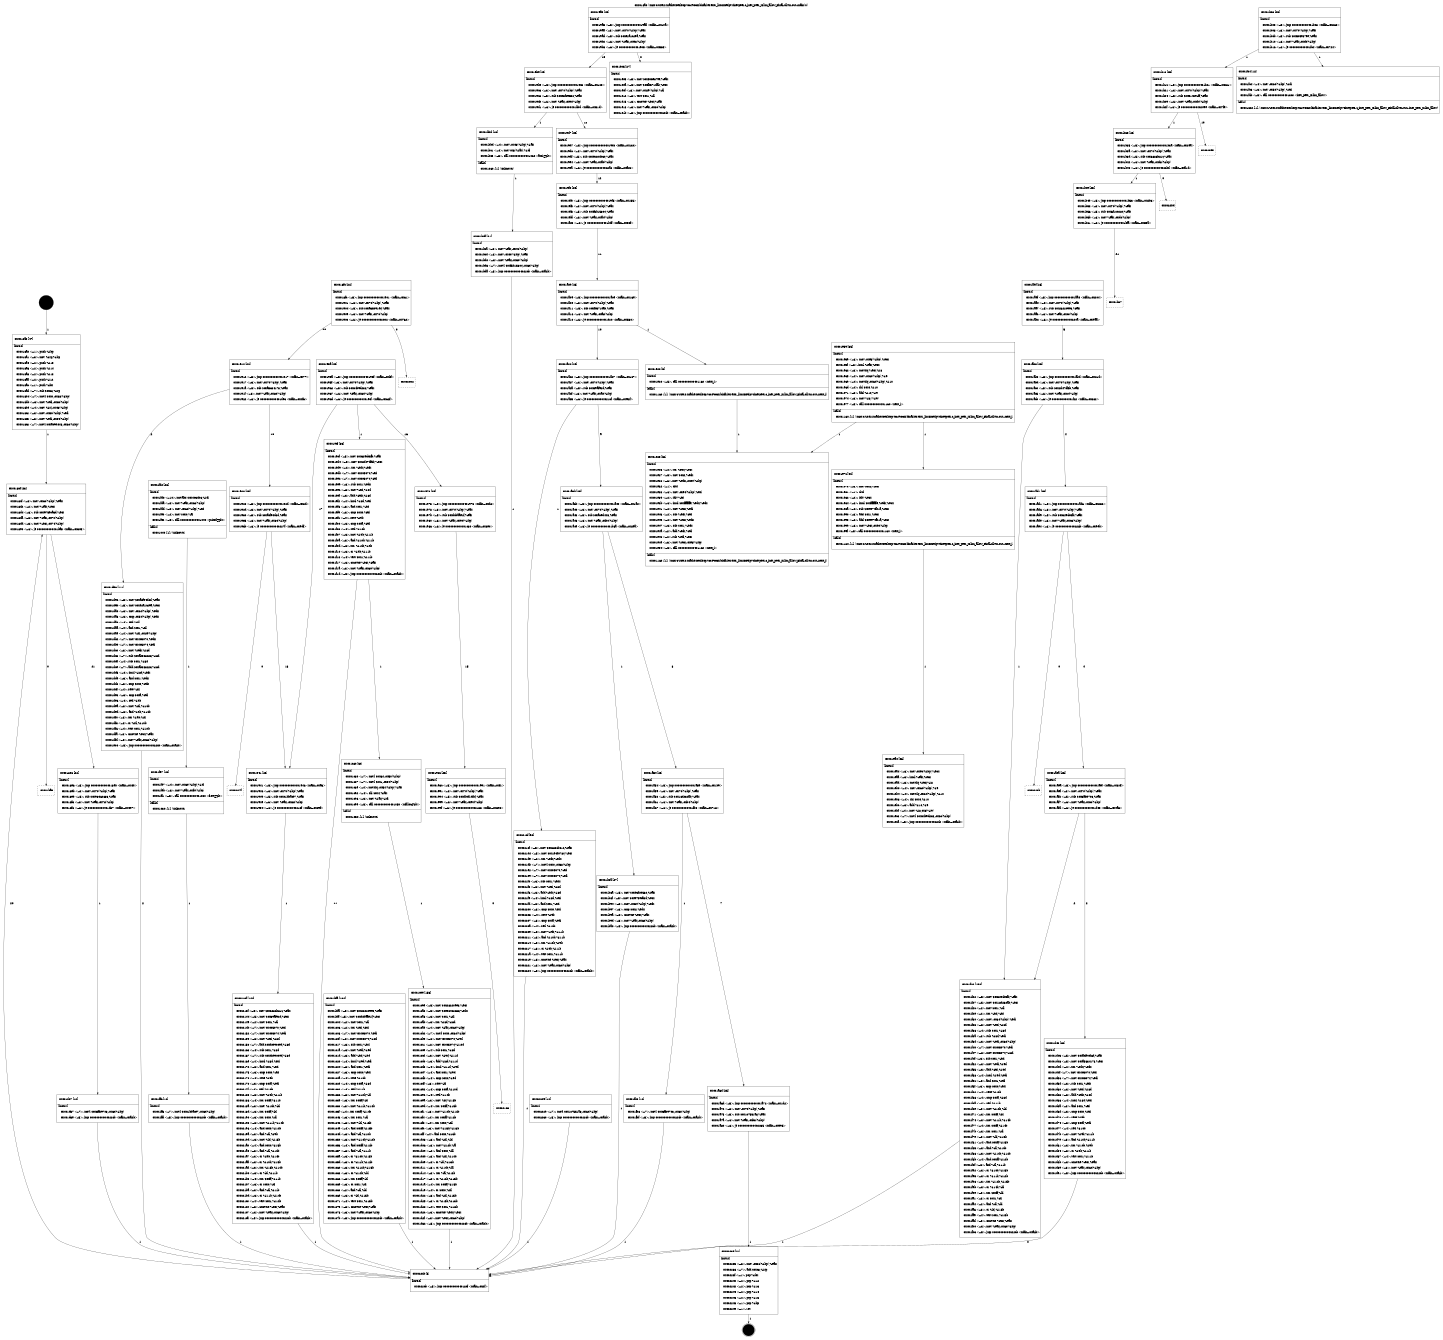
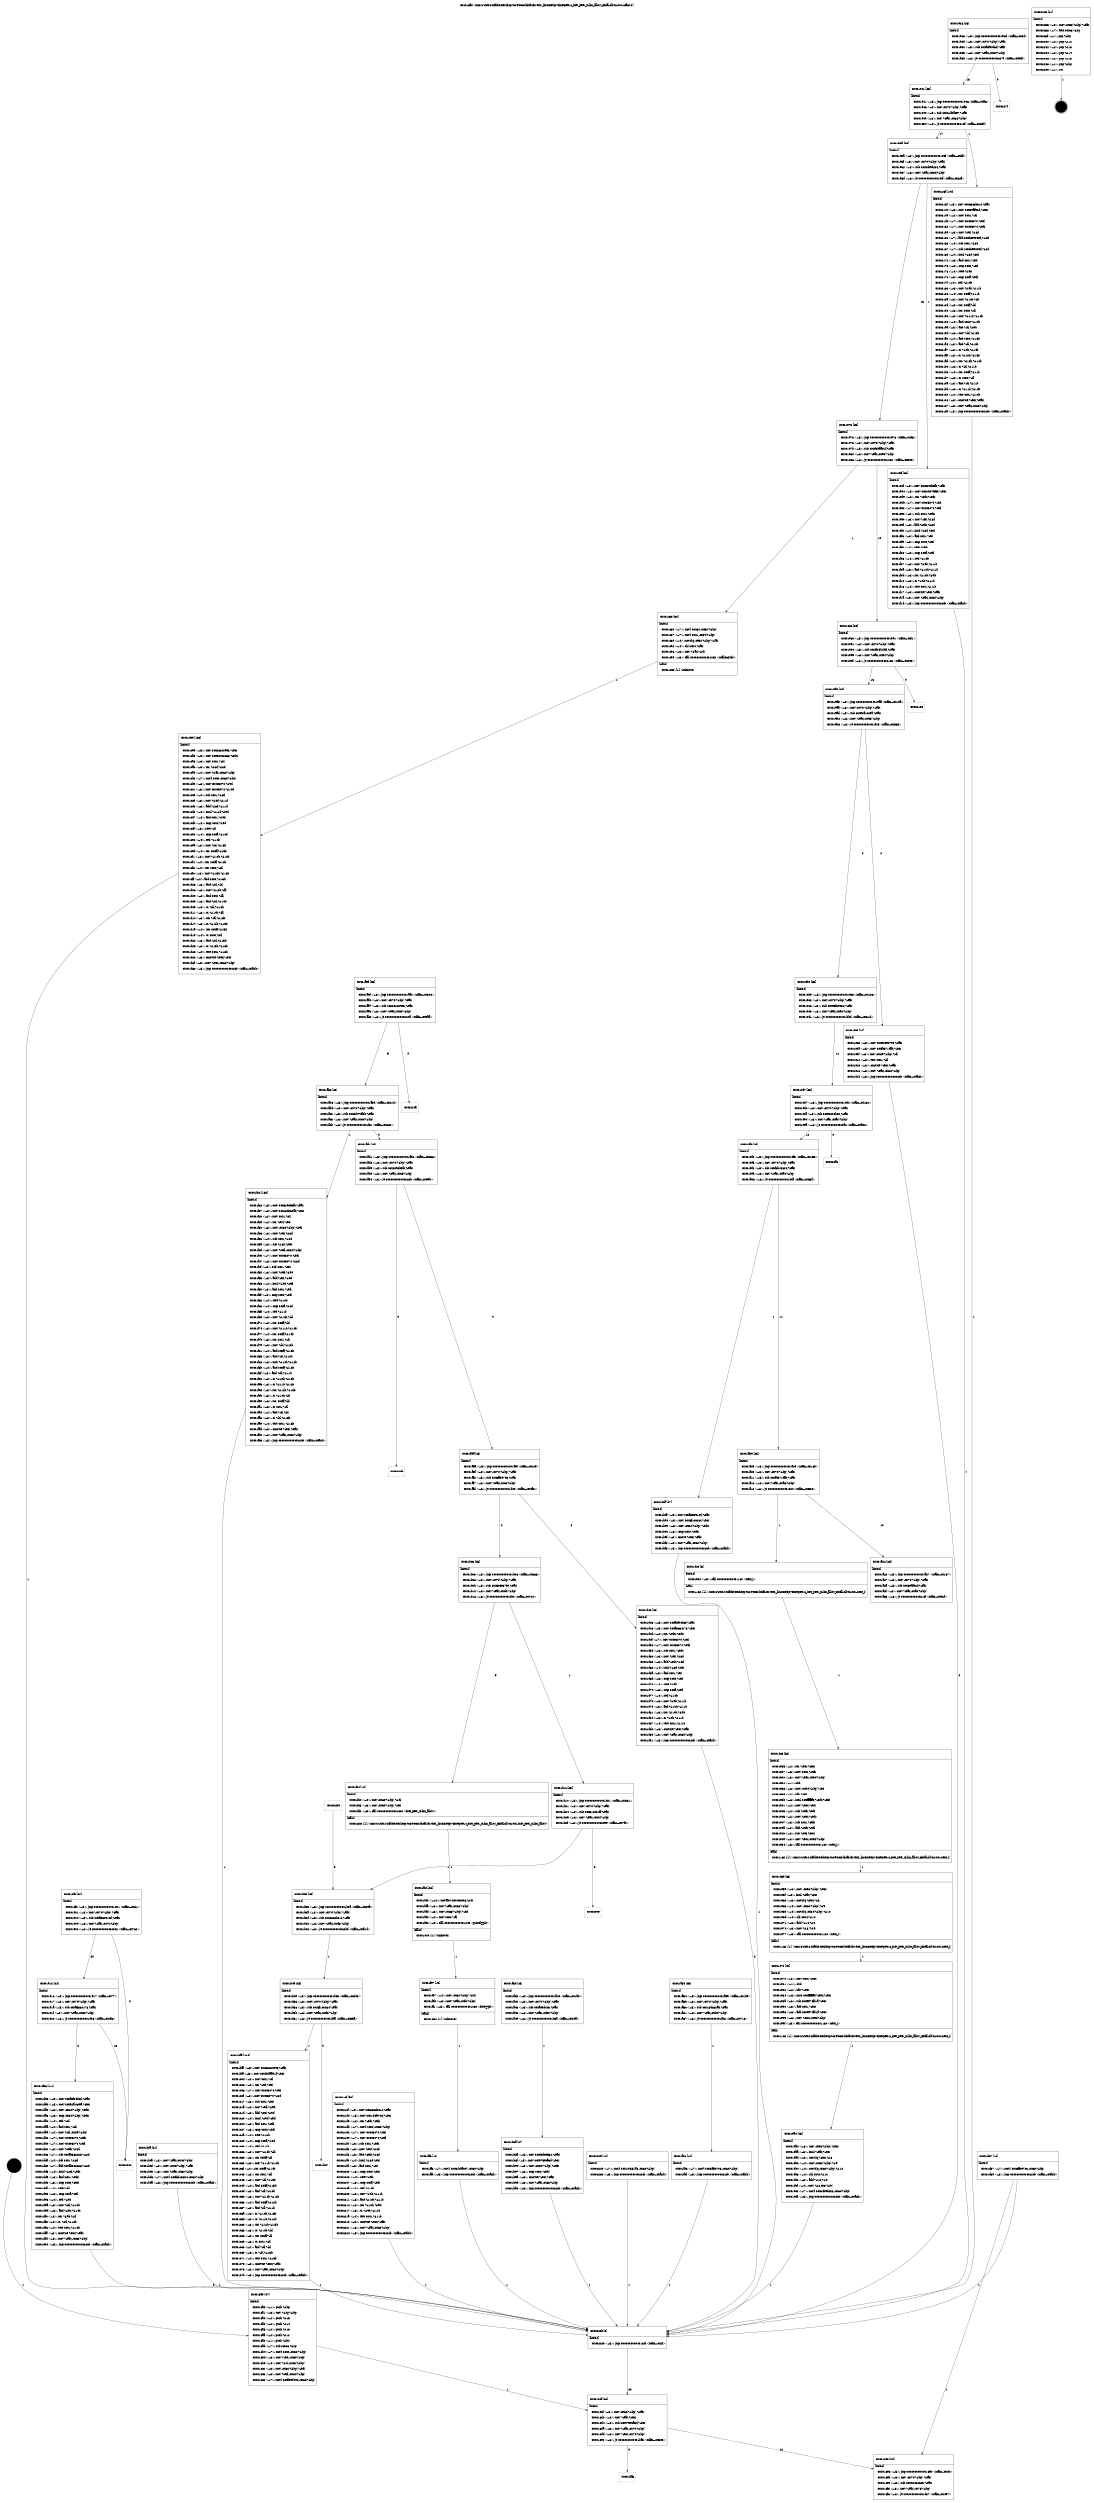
(603, 57) -> (862, 854)
(1319, 57) -> (495, 1676)
(1202, 123) -> (594, 1867)
(515, 151) -> none
(1163, 186) -> (333, 1849)
(1117, 254) -> (322, 2046)
(834, 436) -> (860, 1866)
(270, 445) -> (124, 2089)
(599, 445) -> none
(311, 583) -> (939, 133)
(529, 613) -> none
(642, 649) -> none
(374, 668) -> (792, 538)
none -> (871, 675)
(1057, 896) -> (500, 1525)
(335, 904) -> (966, 1472)
(98, 953) -> (970, 2317)
none -> (410, 1108)
(749, 1109) -> none
none -> (831, 1162)
none -> (692, 1526)
none -> (958, 1804)
none -> (449, 1855)
none -> (310, 2037)
none -> (762, 2290)
